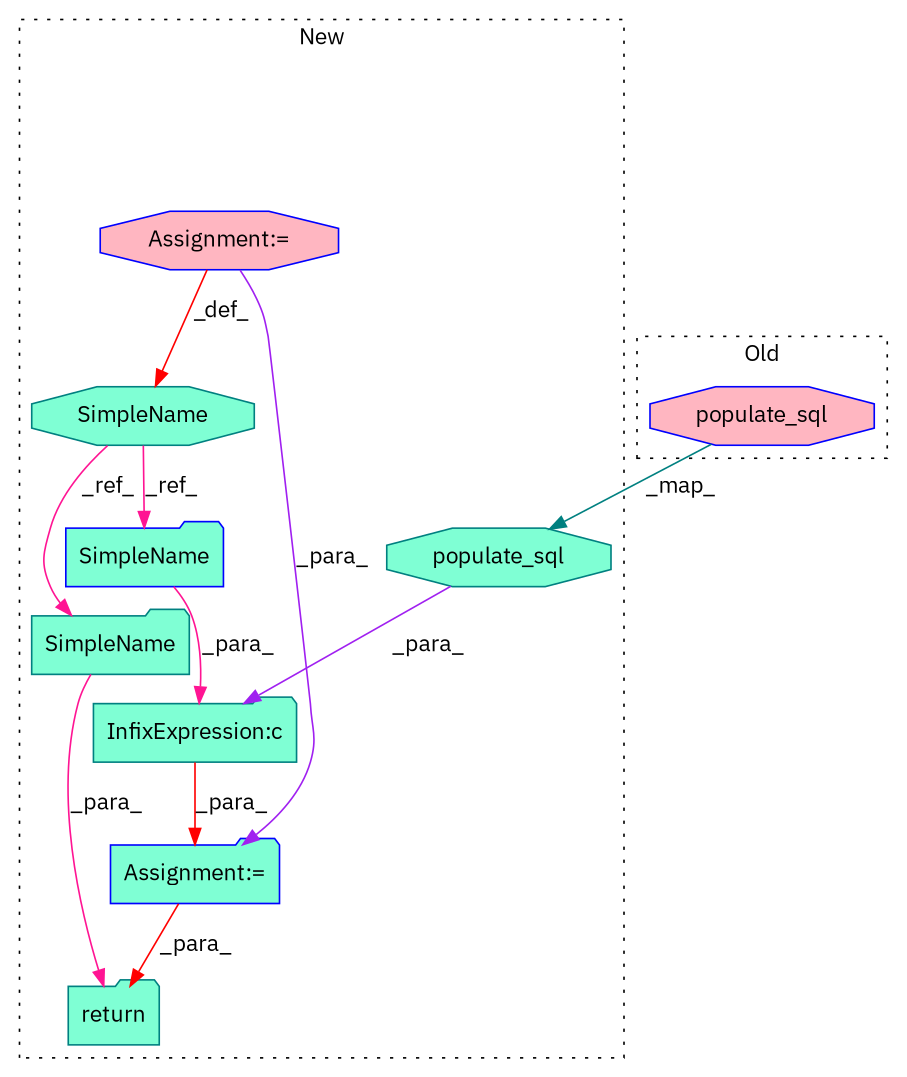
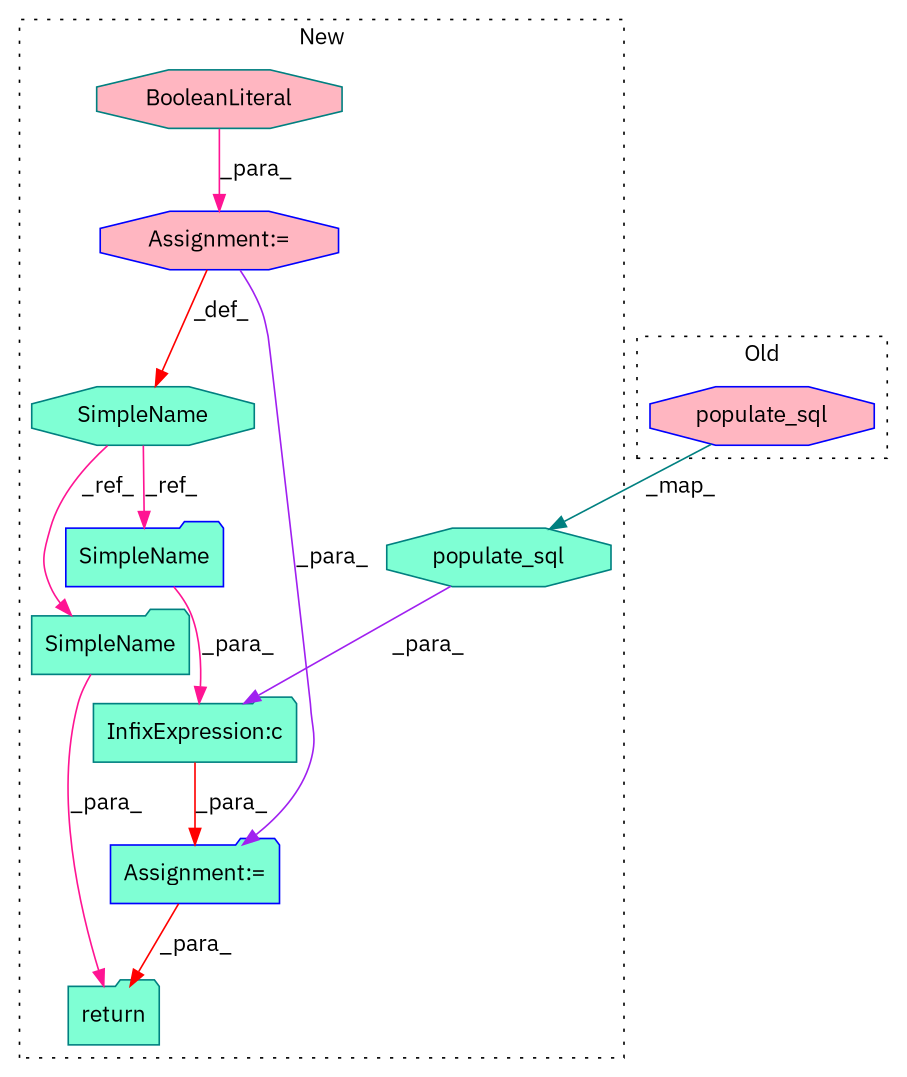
none -> (219, 99)
